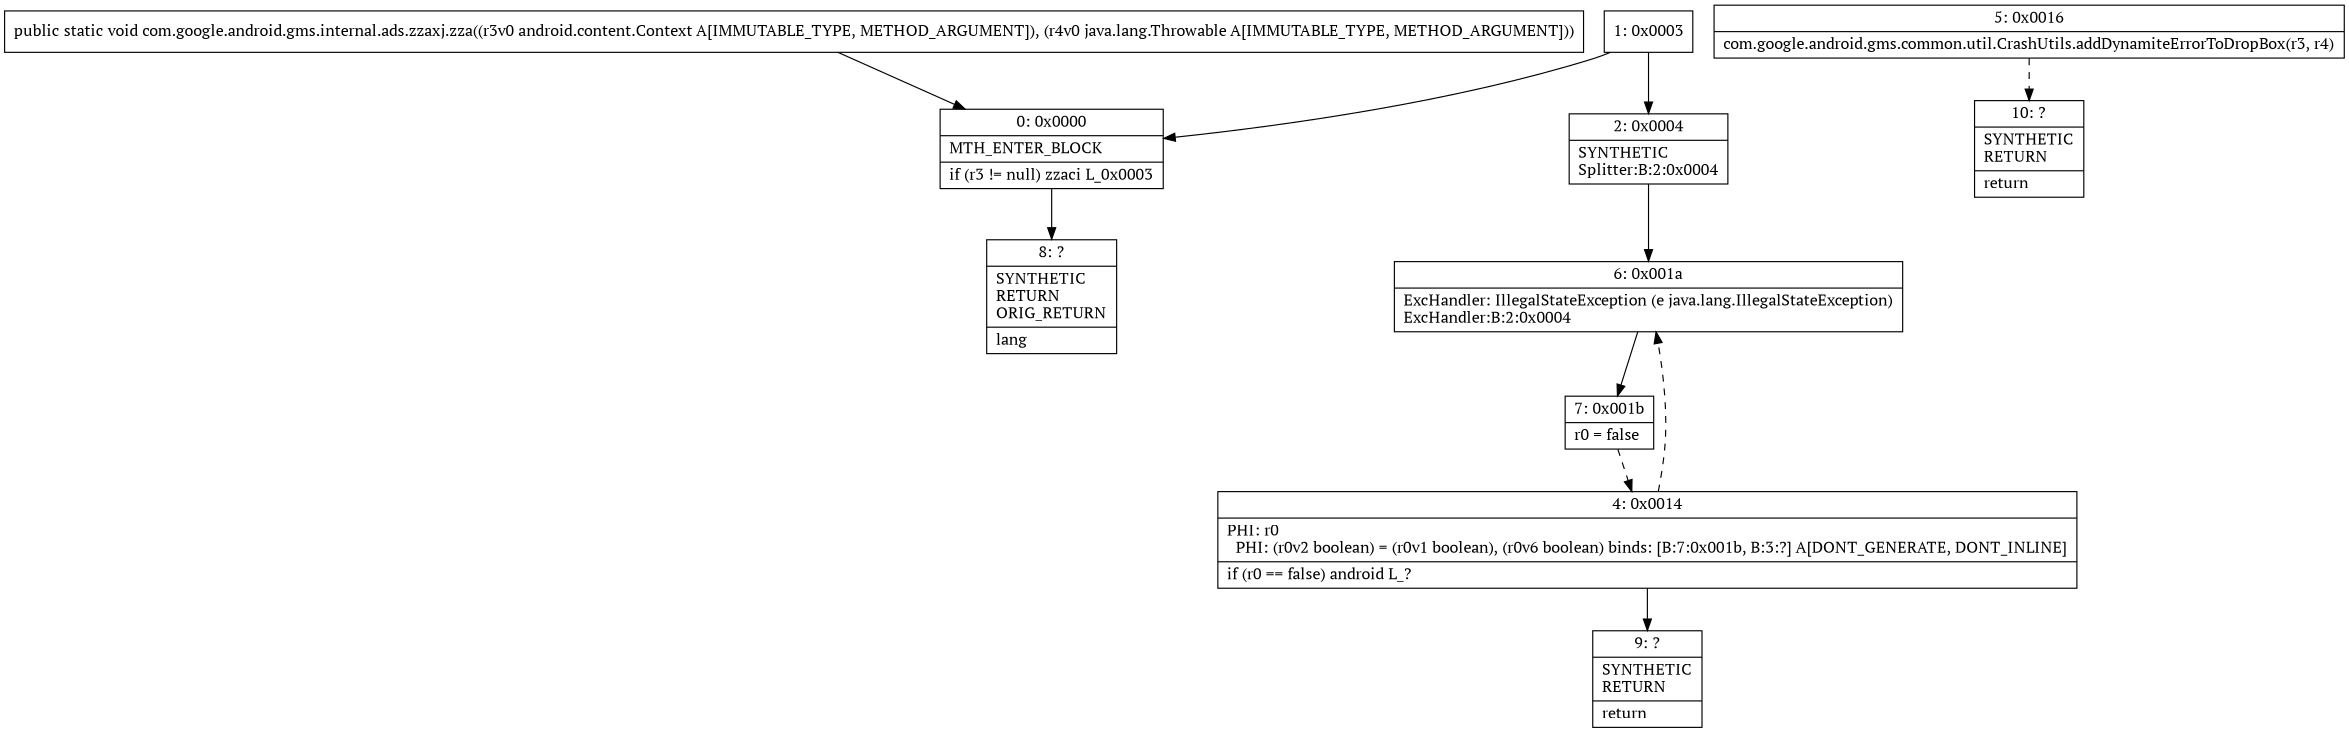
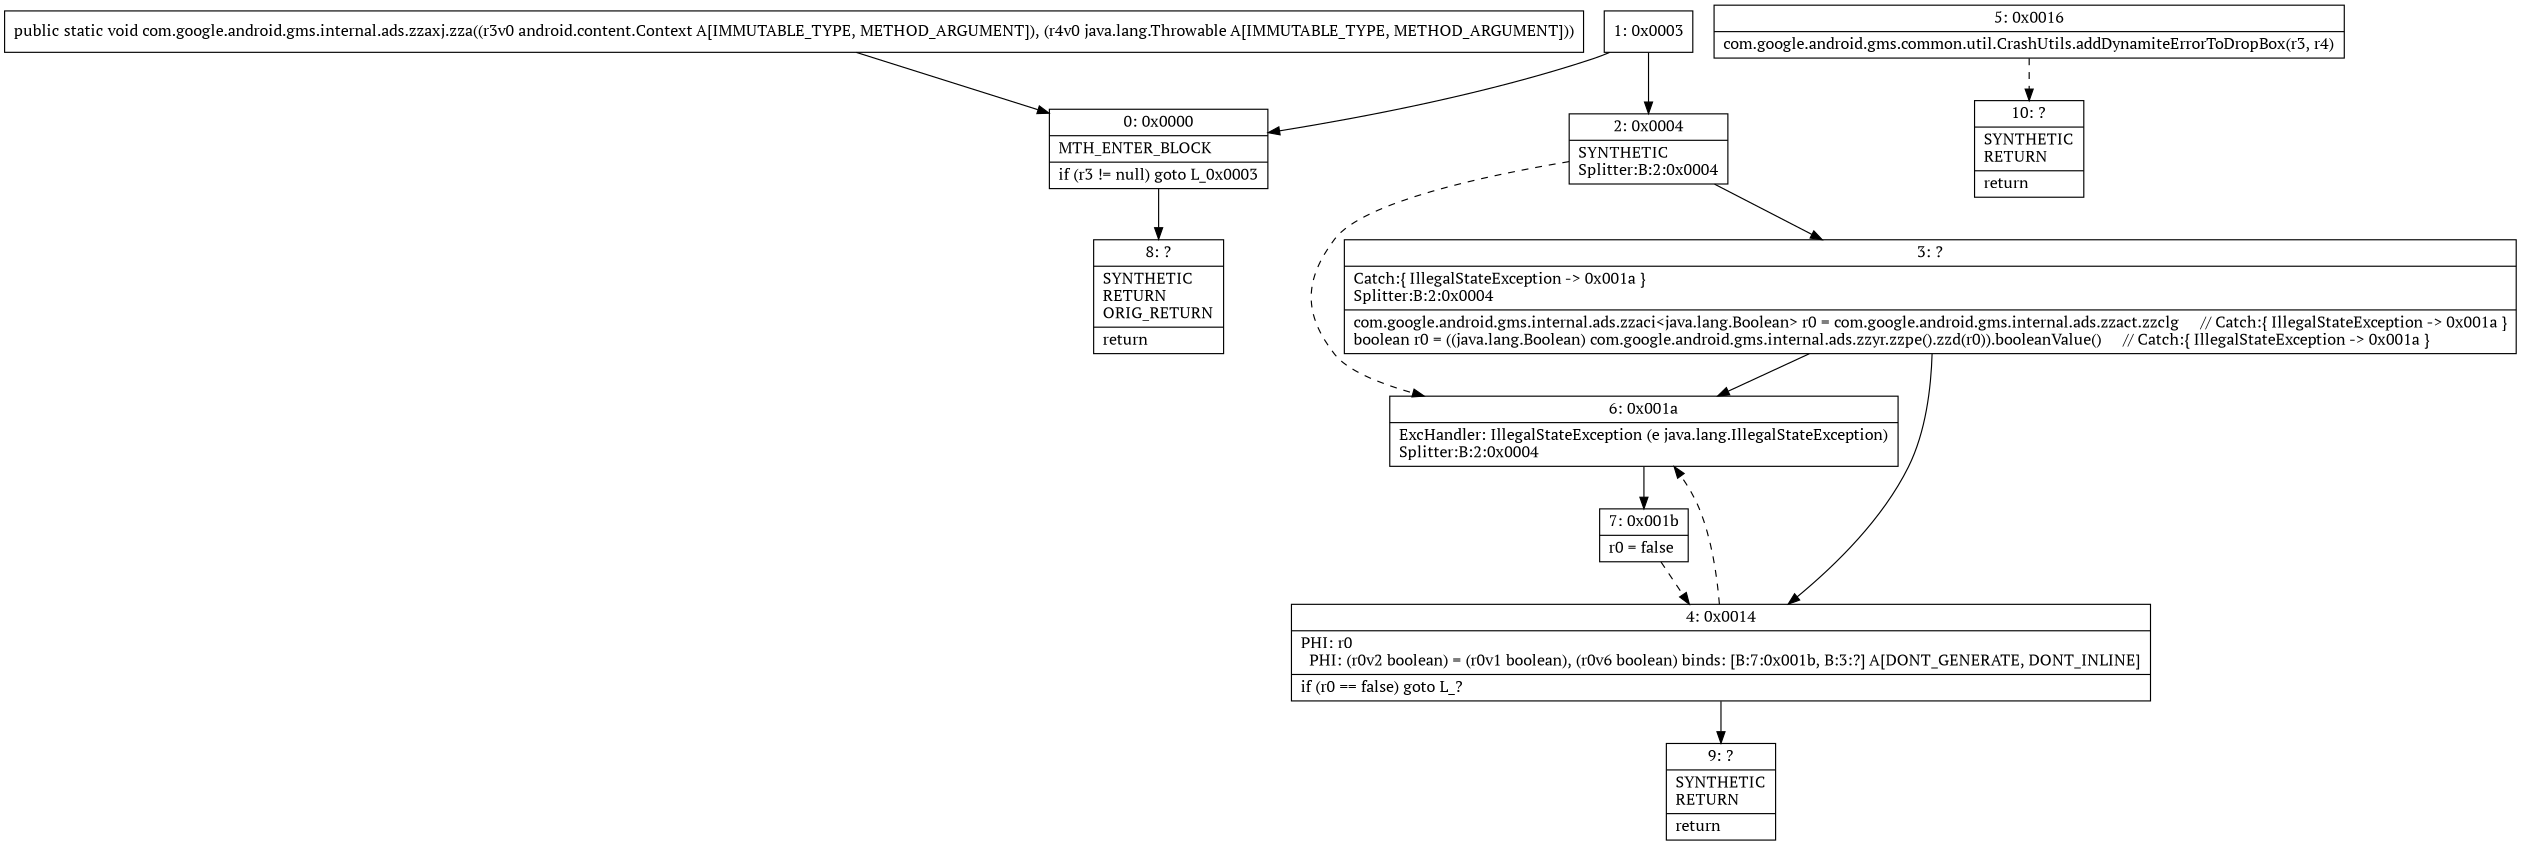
(1052, 175) -> (1159, 175)
(1649, 217) -> (1348, 227)
none -> (1930, 297)
(1488, 318) -> (1469, 453)
(1012, 340) -> (1126, 340)
(1320, 574) -> (1382, 687)
